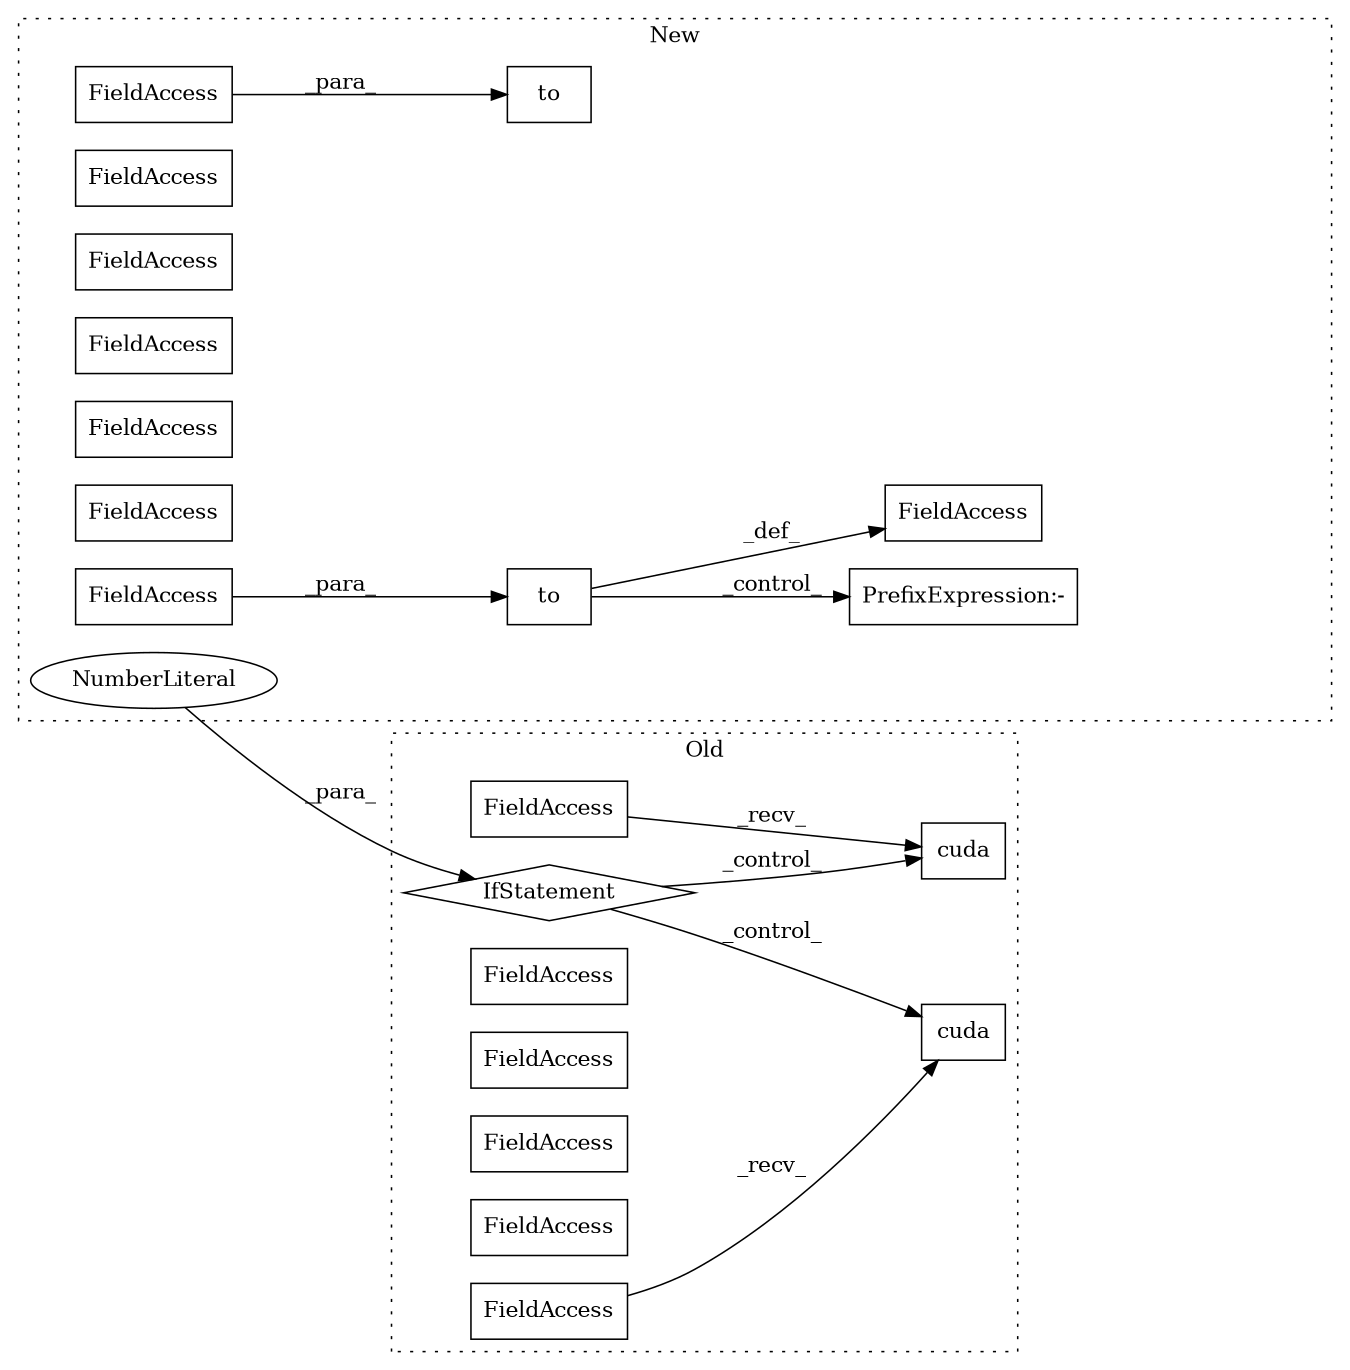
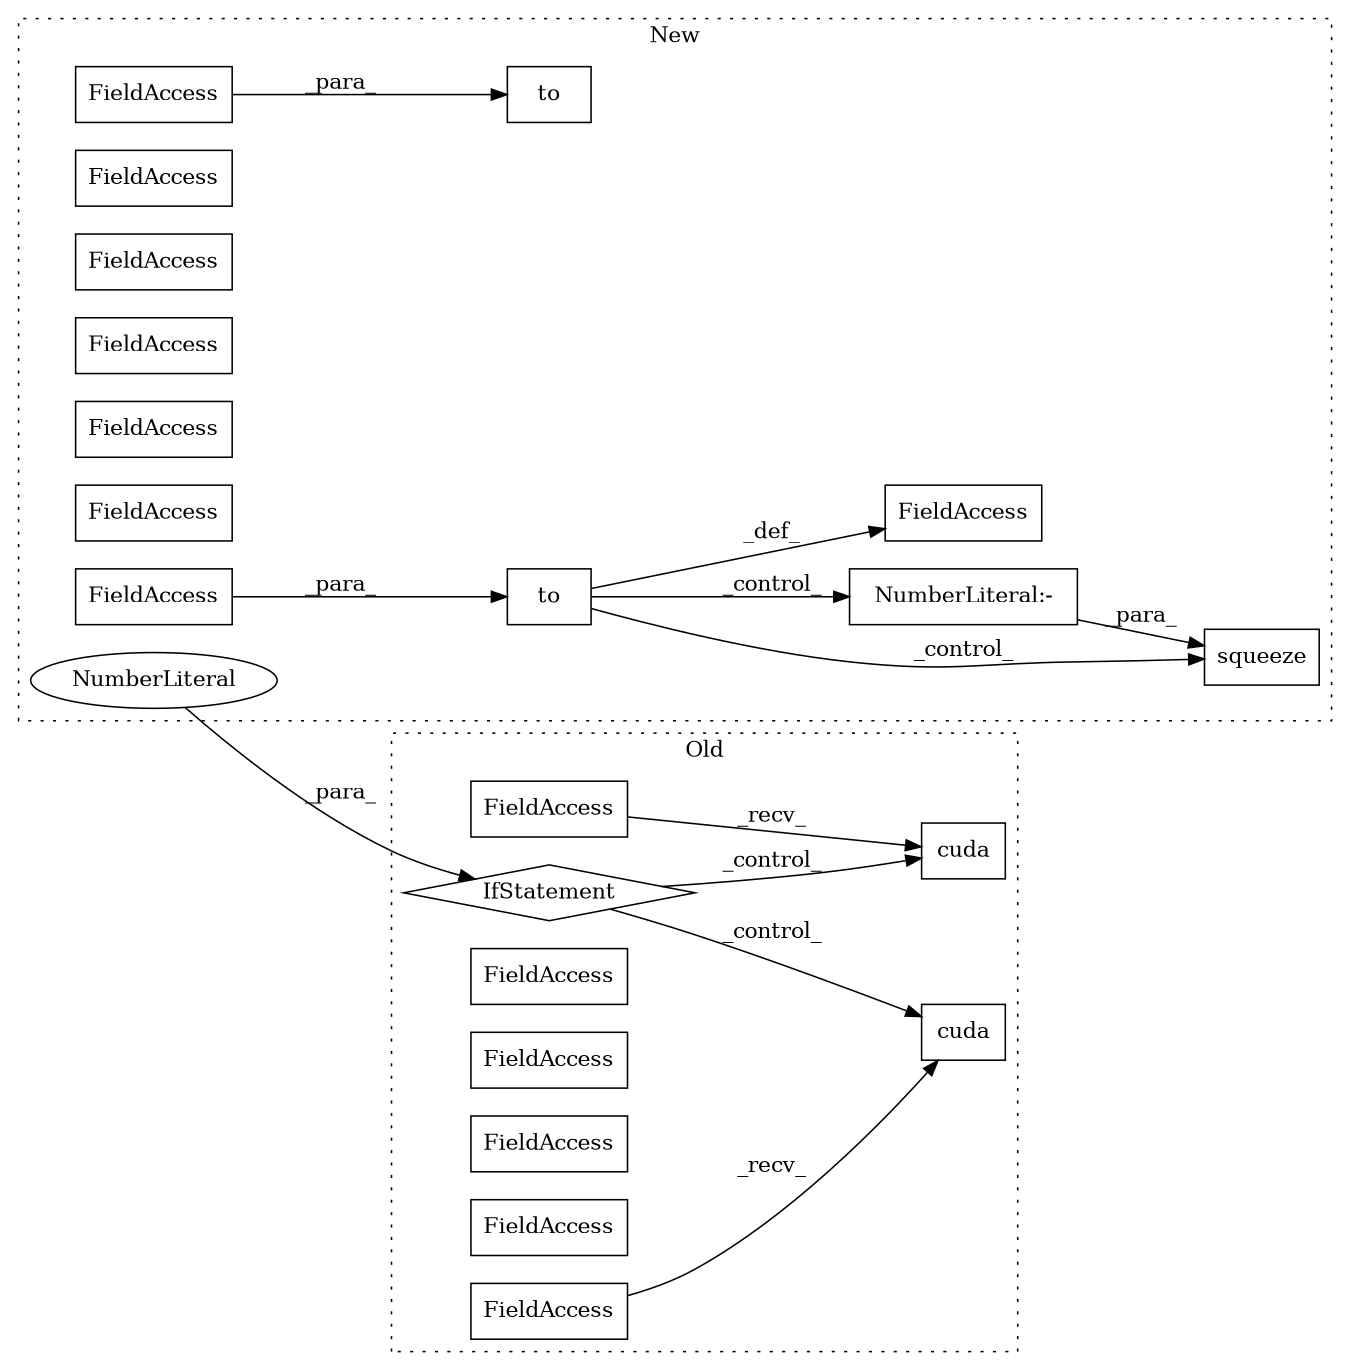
(963, 597) -> (963, 597)
none -> (1262, 657)
